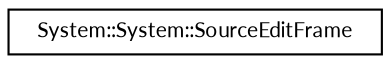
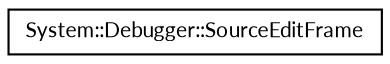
(195, 32) -> (195, 32)
